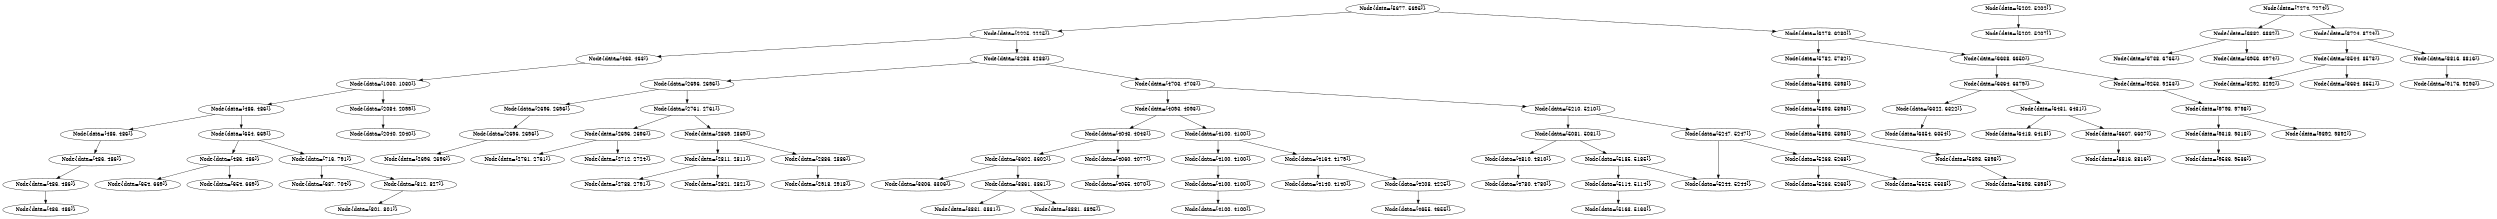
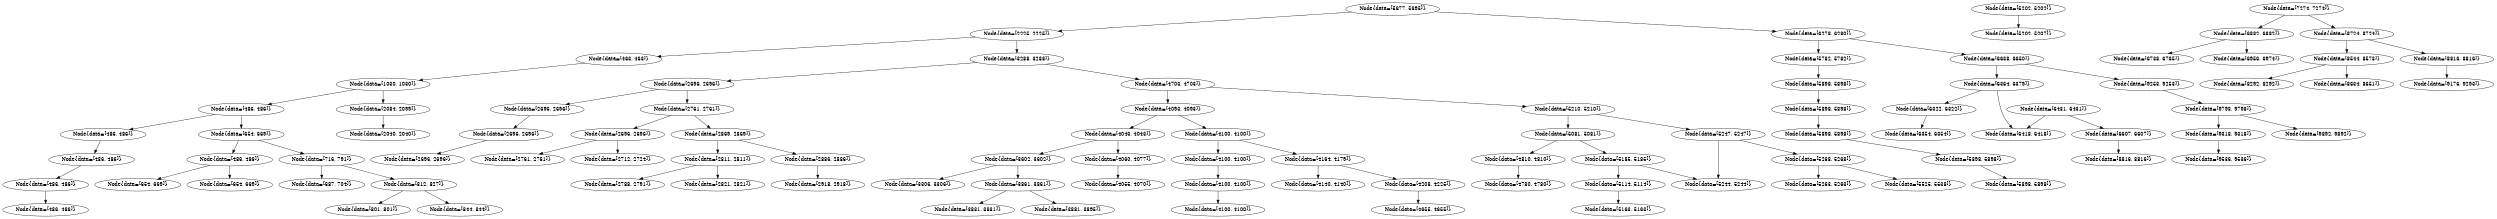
(2024, 96) -> (2001, 109)
none -> (460, 210)
